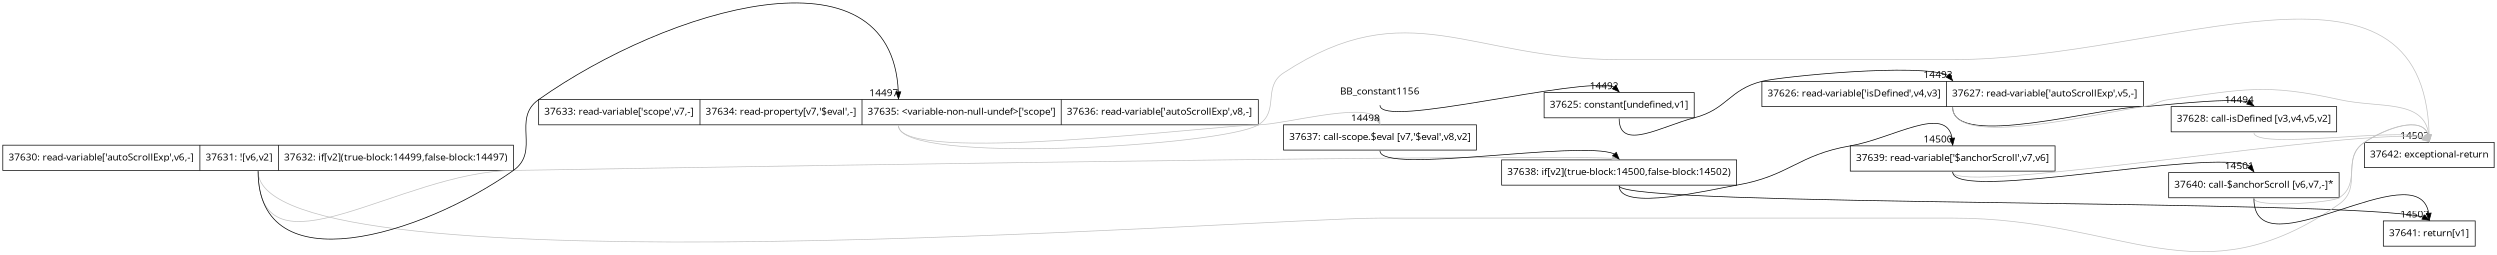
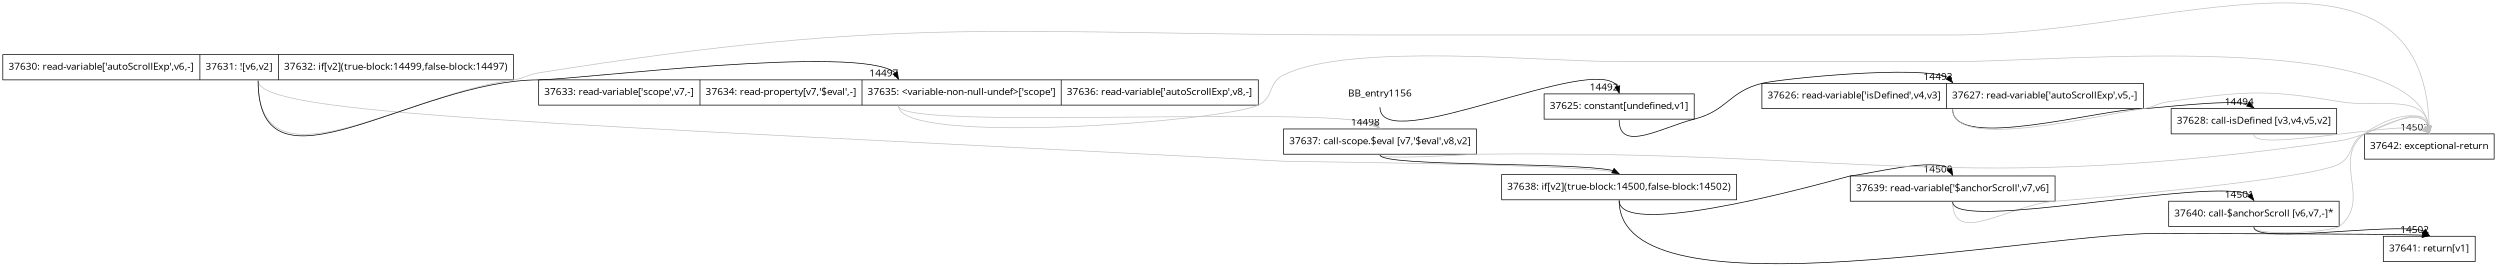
(1380, 92) -> (1380, 94)
none -> (1883, 165)
